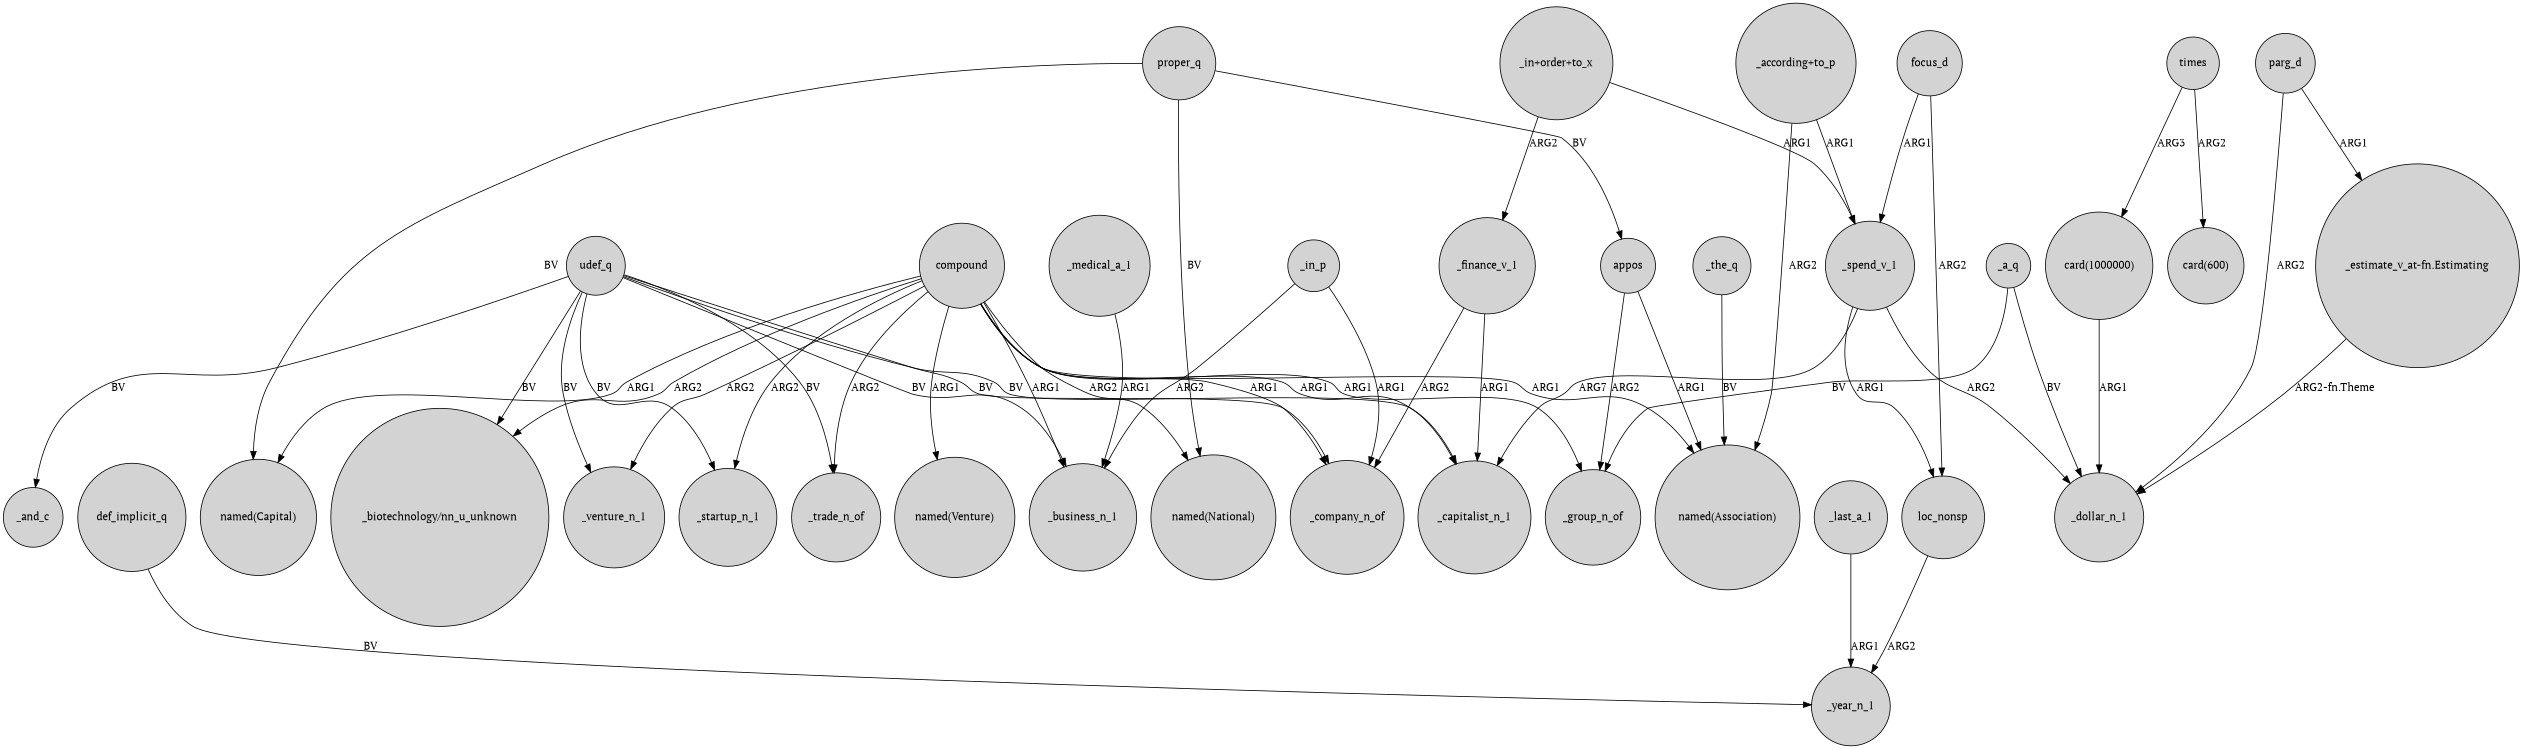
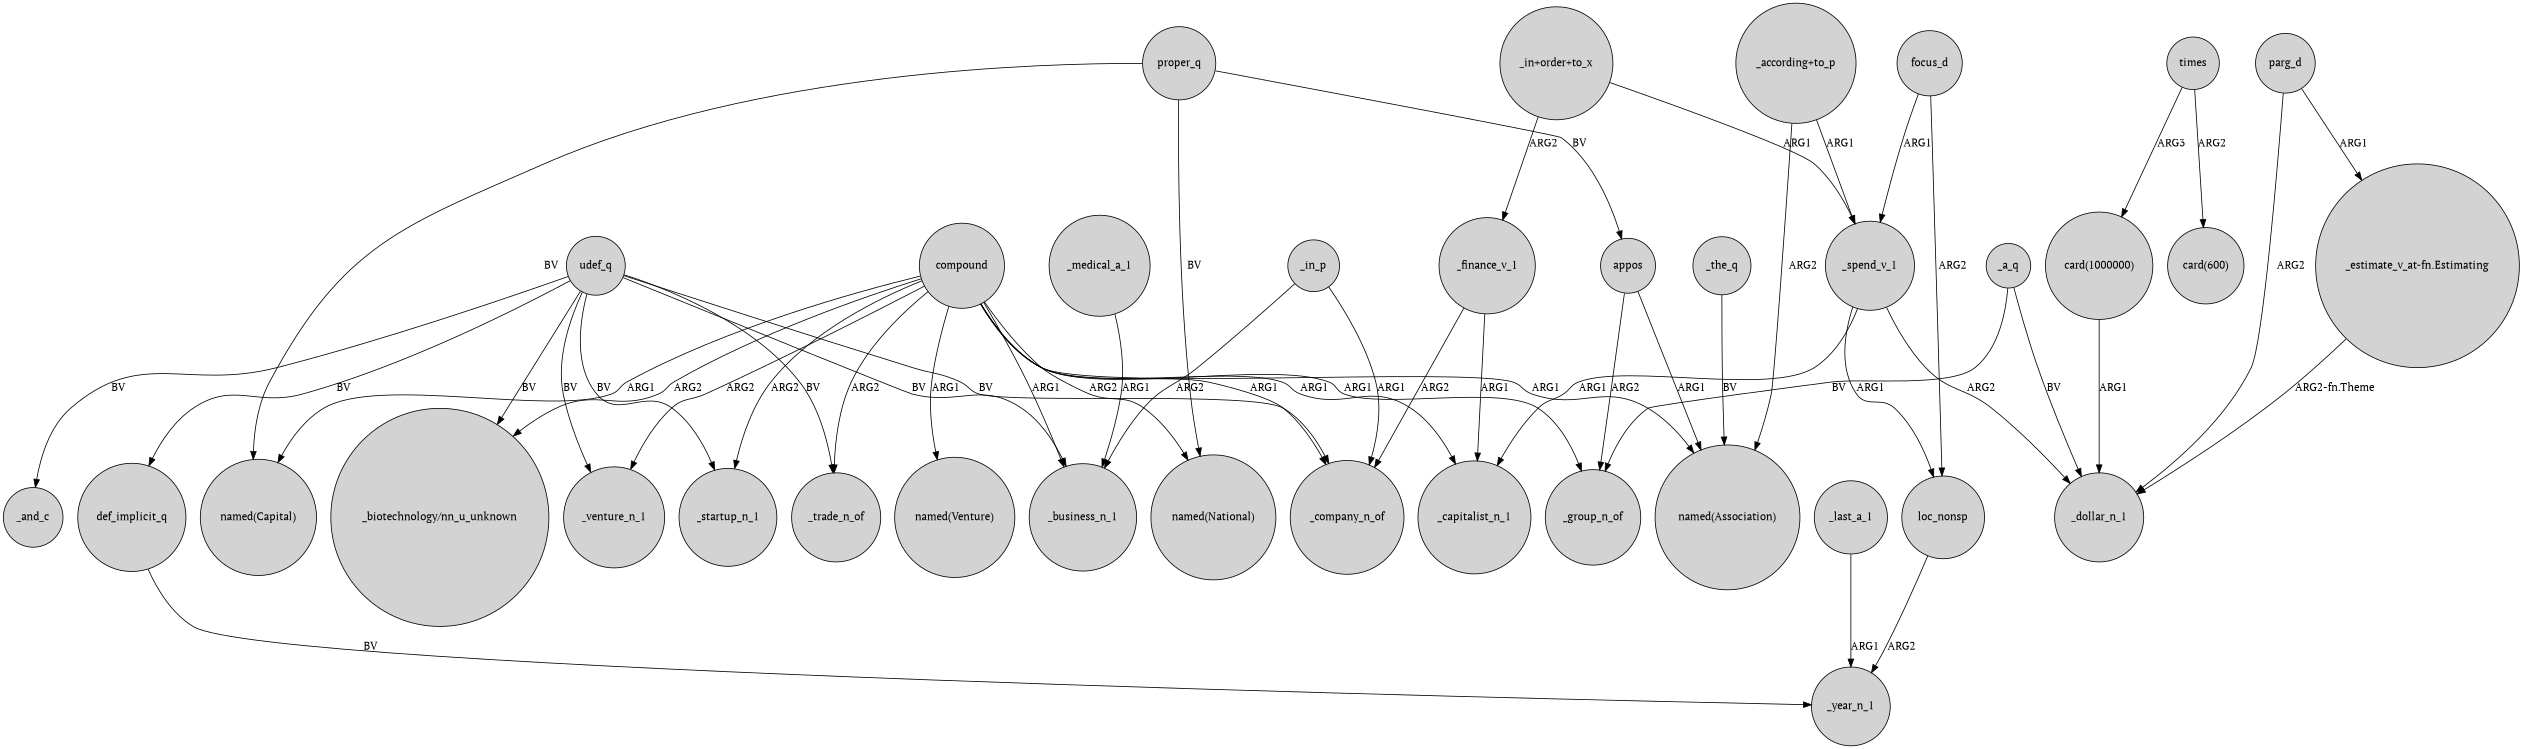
(999, 386) -> (356, 377)
(1593, 388) -> (1593, 388)
